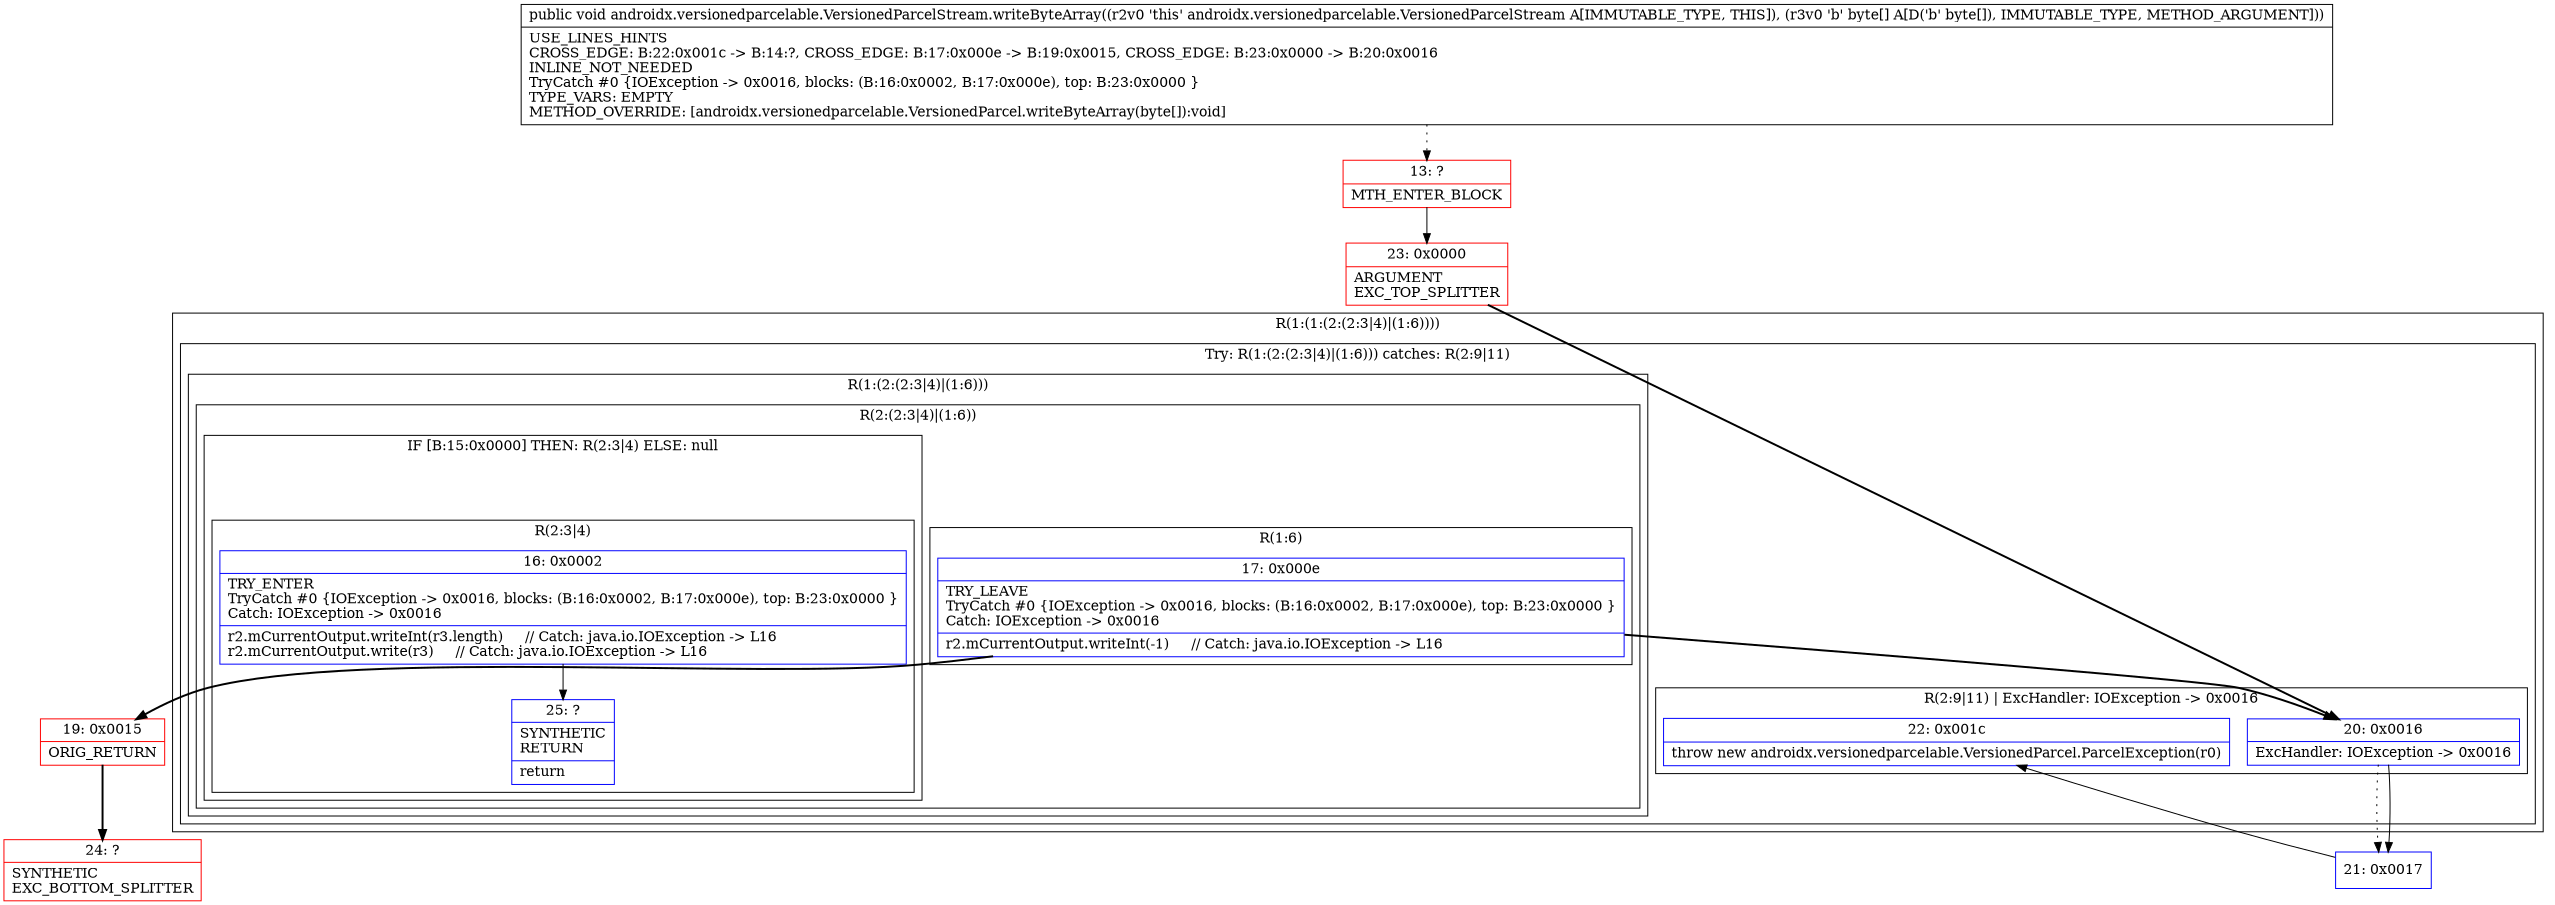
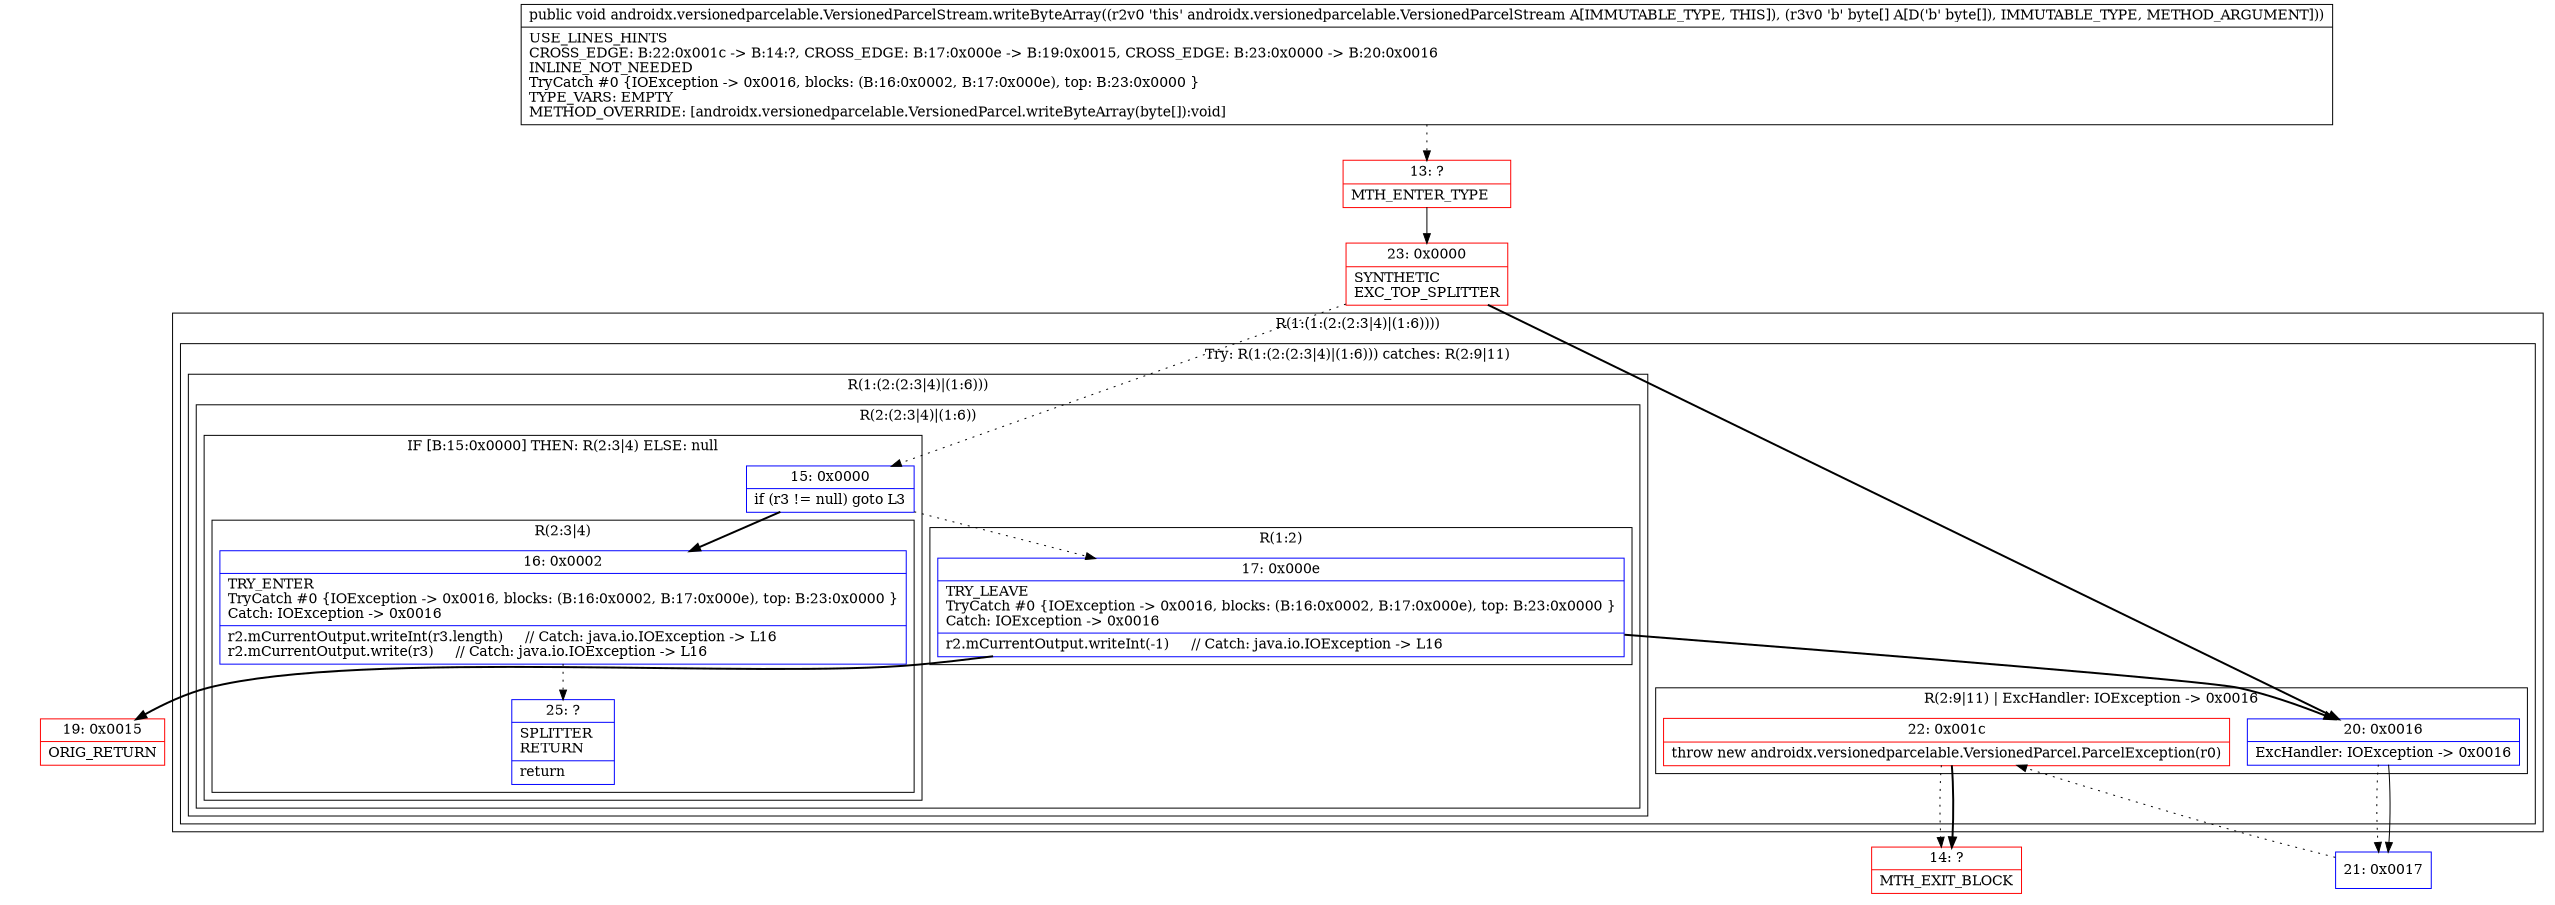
(1427, 195) -> (1420, 195)
(1398, 278) -> (1397, 278)
none -> (830, 489)
(1281, 539) -> (1281, 539)
(563, 677) -> (563, 677)
(563, 734) -> (556, 734)
(1947, 742) -> (1947, 742)
(2180, 815) -> (2180, 815)
(103, 870) -> none
none -> (1947, 870)
